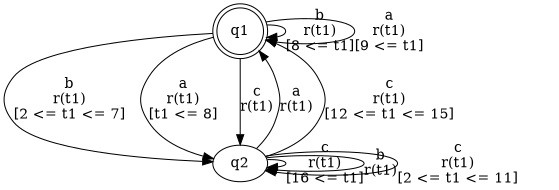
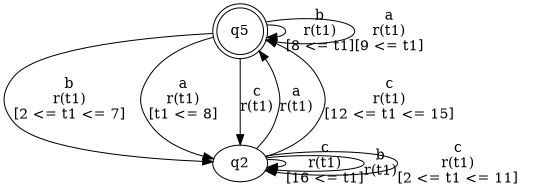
(240, 31) -> (240, 31)
